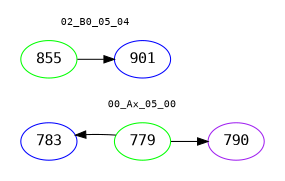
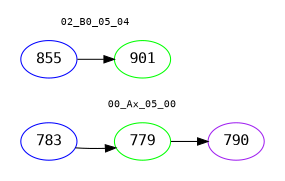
(49, 59) -> (49, 59)
(143, 59) -> (143, 59)
(101, 134) -> (90, 148)
